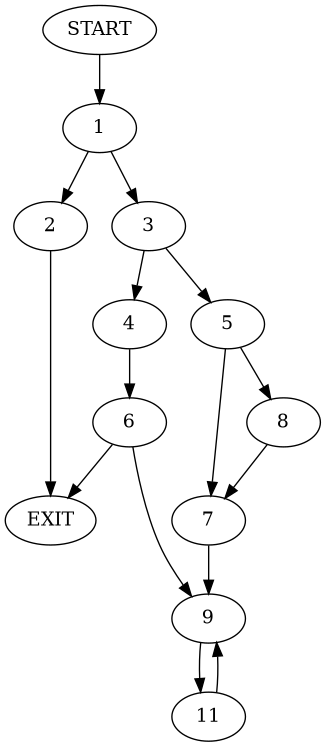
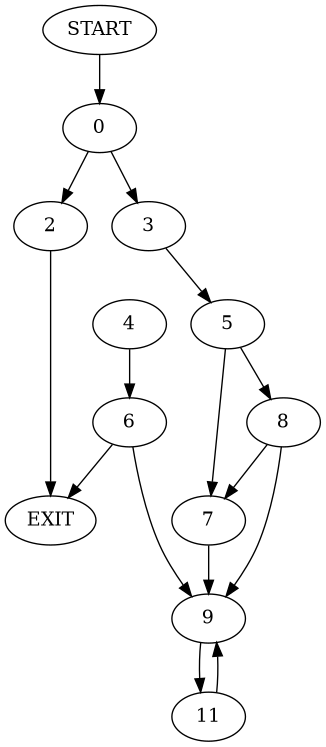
(100, 128) -> (100, 128)
(141, 268) -> none
none -> (267, 519)
